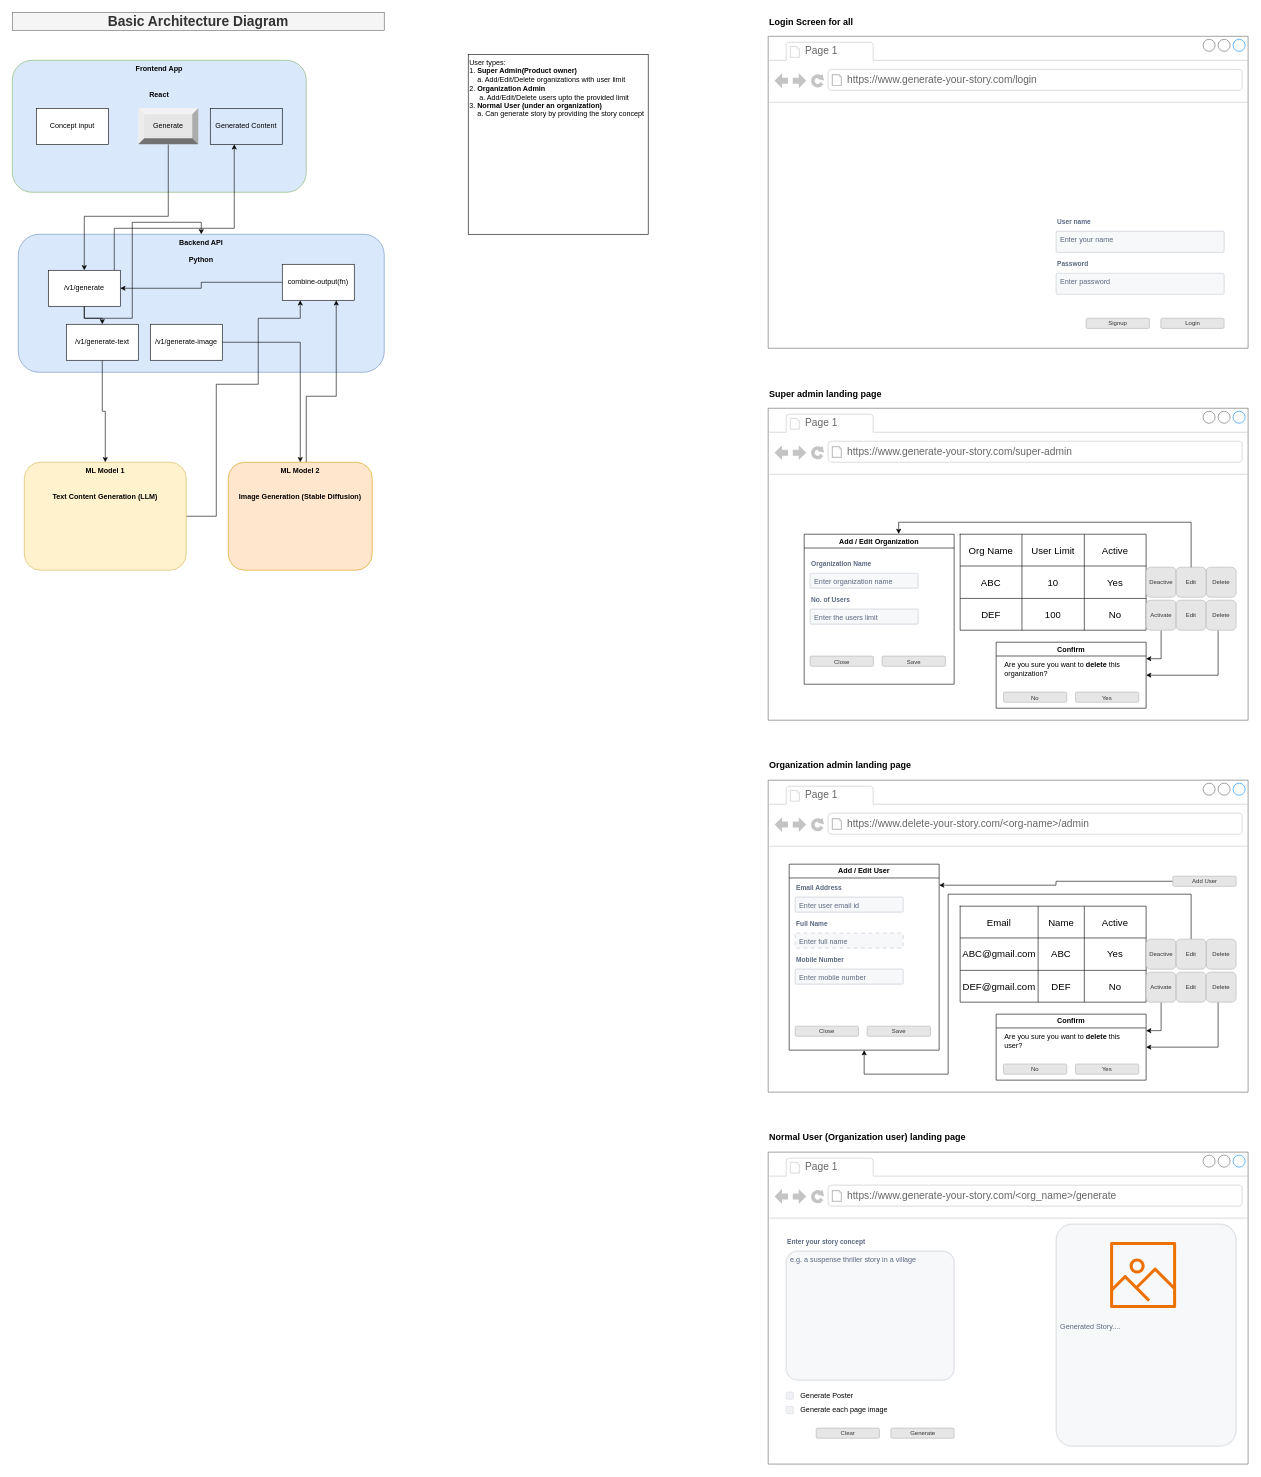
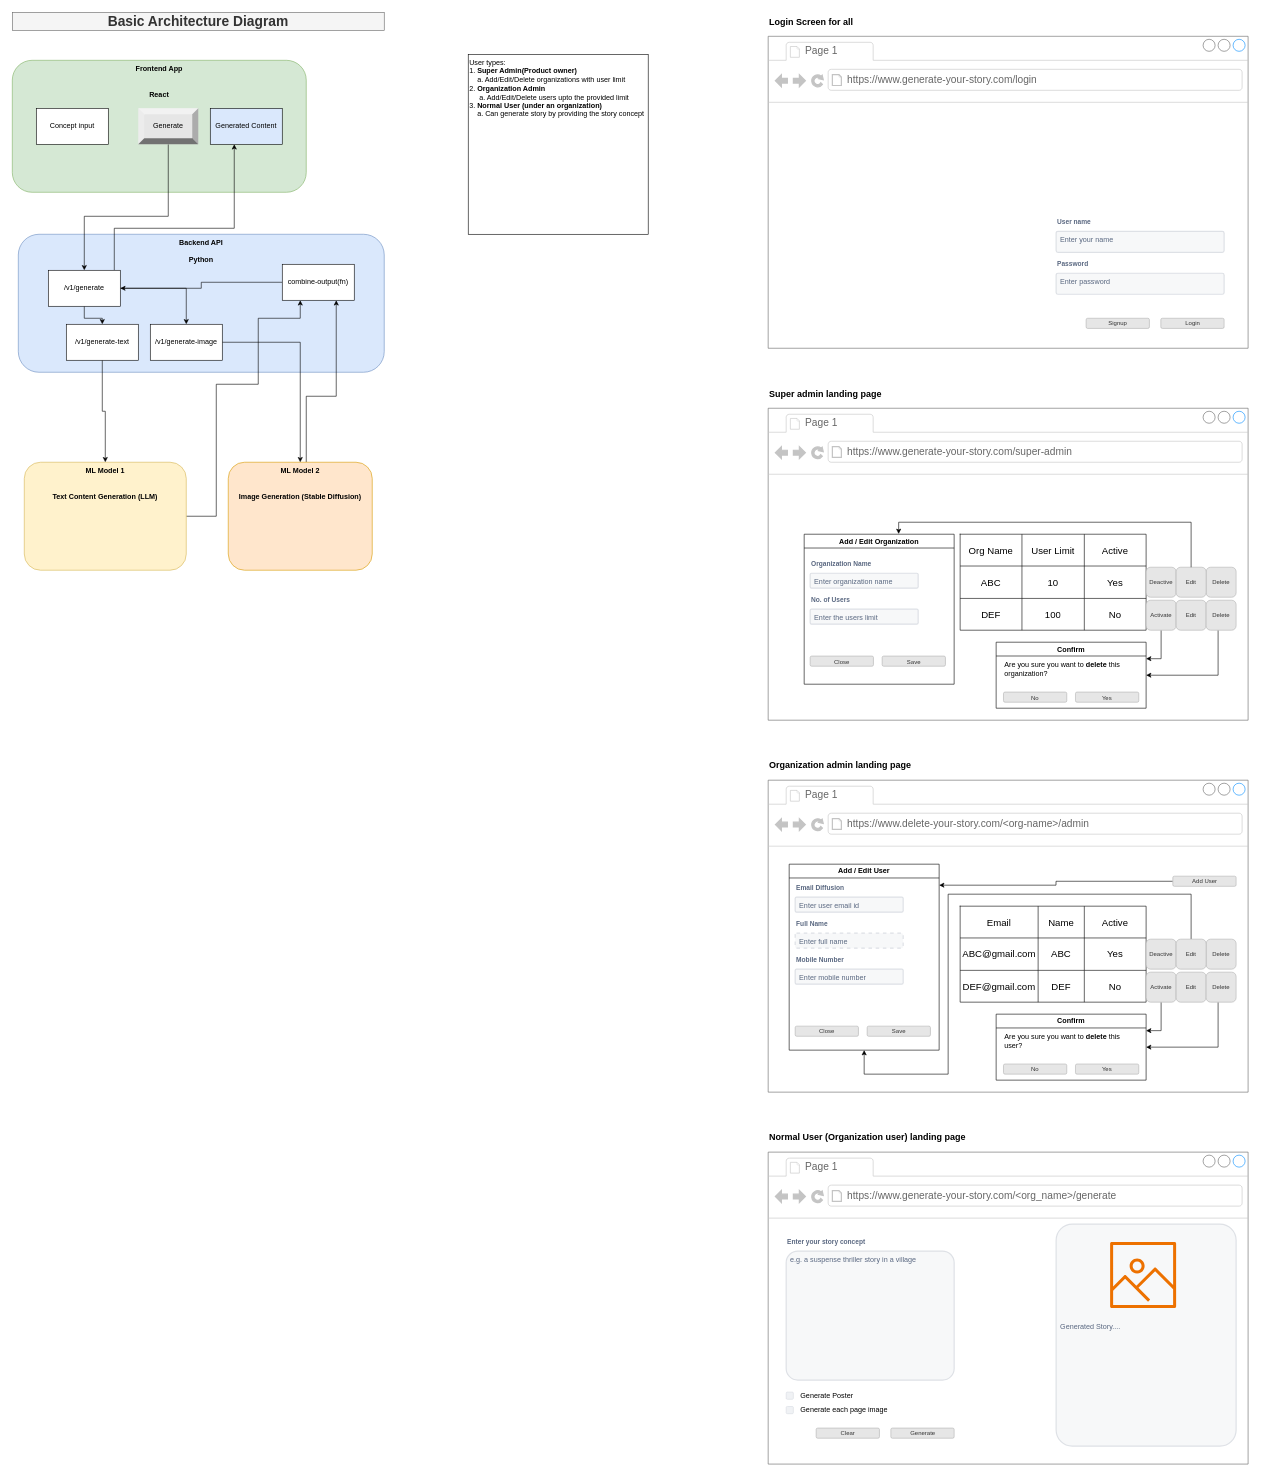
(159, 73) -> (159, 73)
(201, 224) -> (186, 318)
(818, 888) -> (820, 888)
